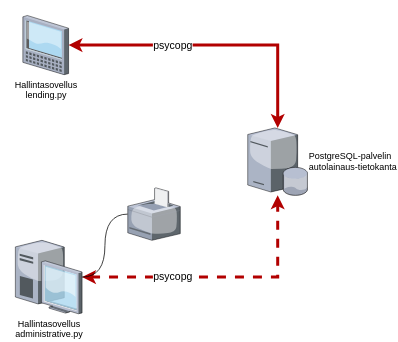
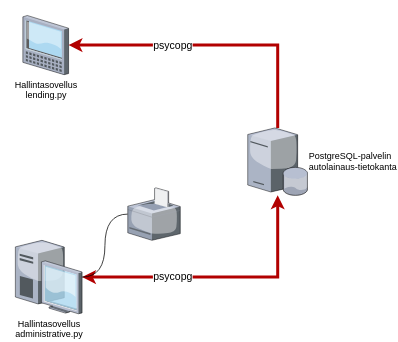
(278, 116) -> (278, 120)
(267, 277) -> (267, 277)
